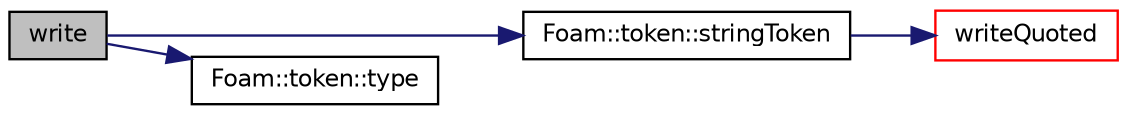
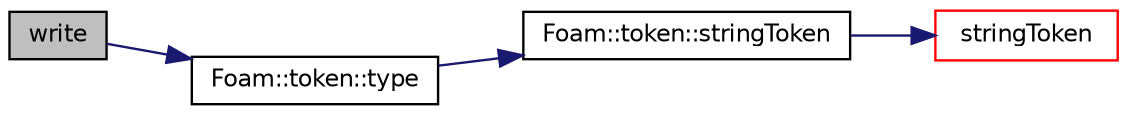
(303, 36) -> (469, 62)
(1027, 36) -> (1027, 36)
